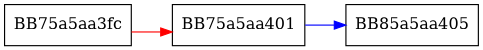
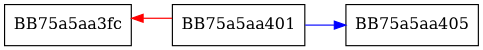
(412, 25) -> (412, 25)
(146, 32) -> (158, 18)
